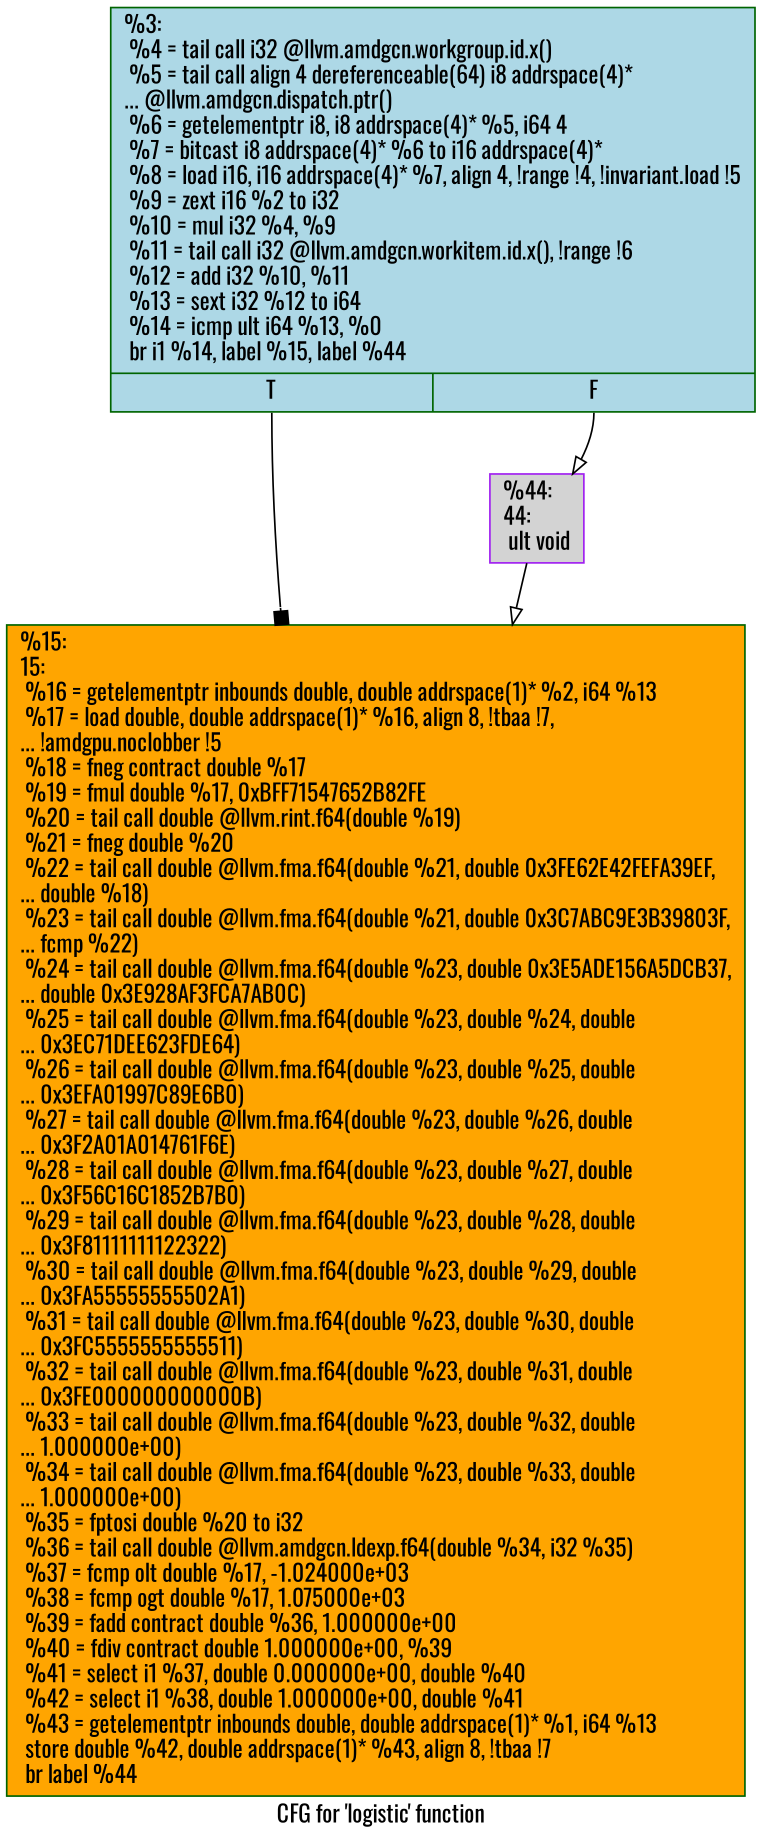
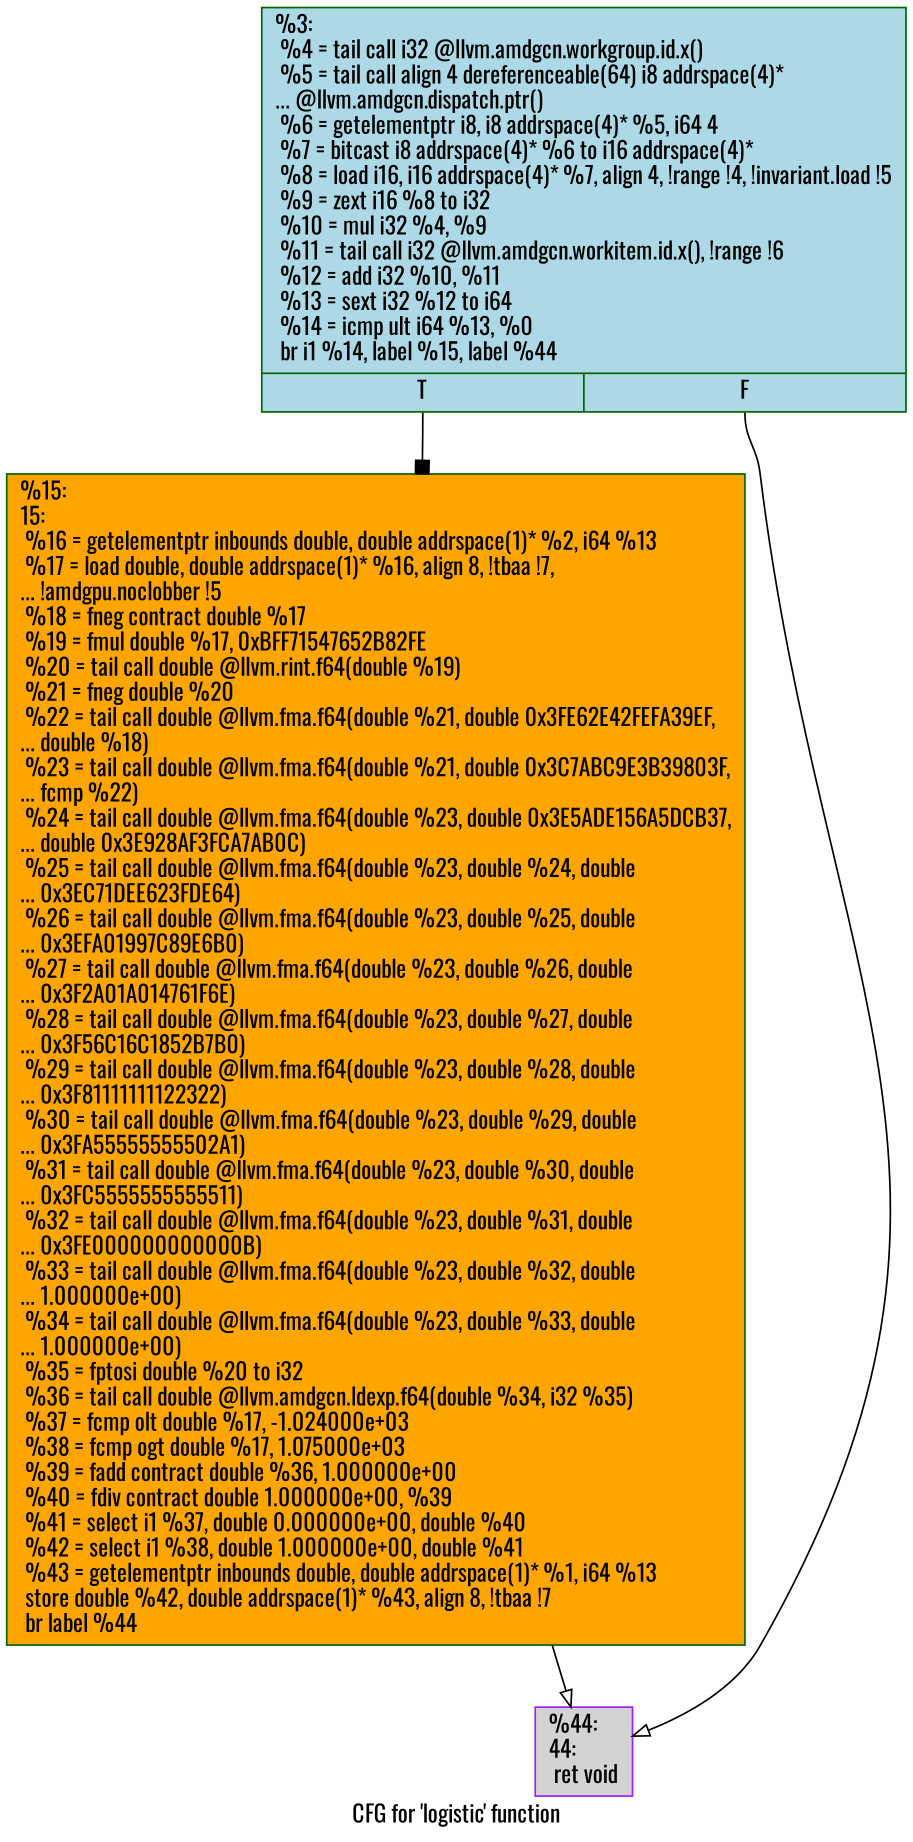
(232, 202) -> (383, 202)
(537, 543) -> (584, 1776)
(522, 585) -> (559, 1668)
